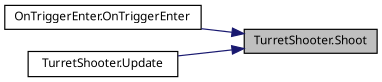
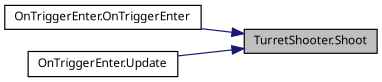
(103, 64) -> (103, 64)
